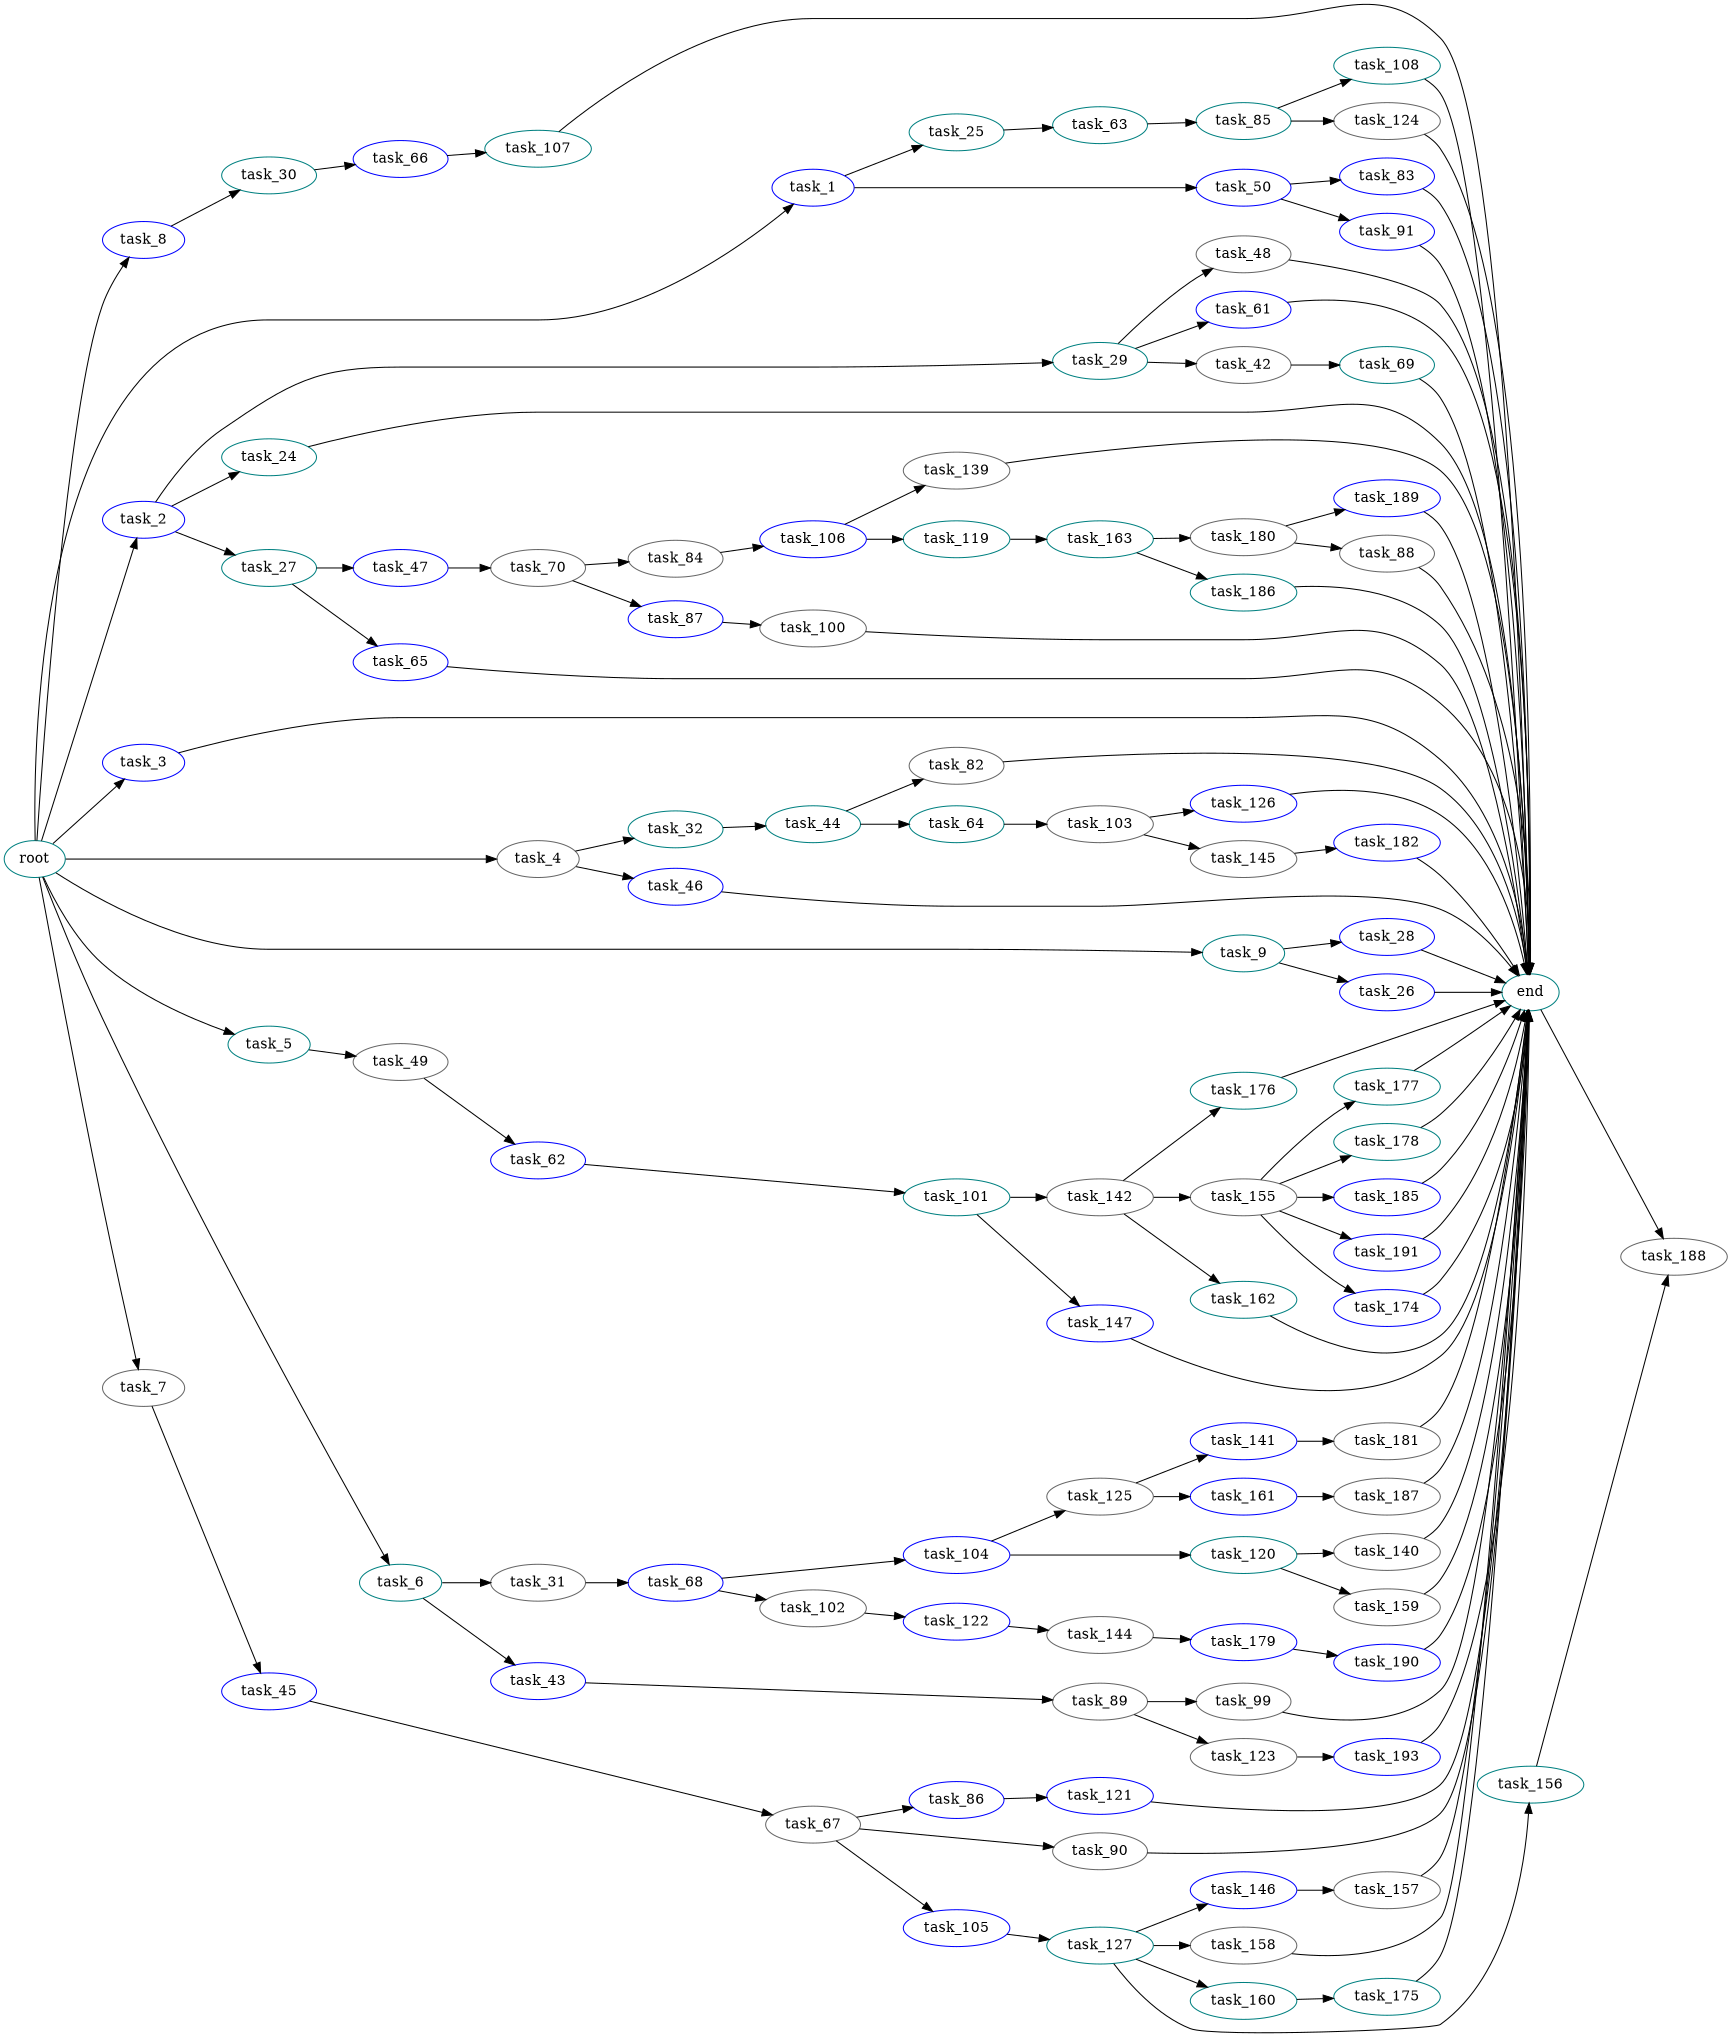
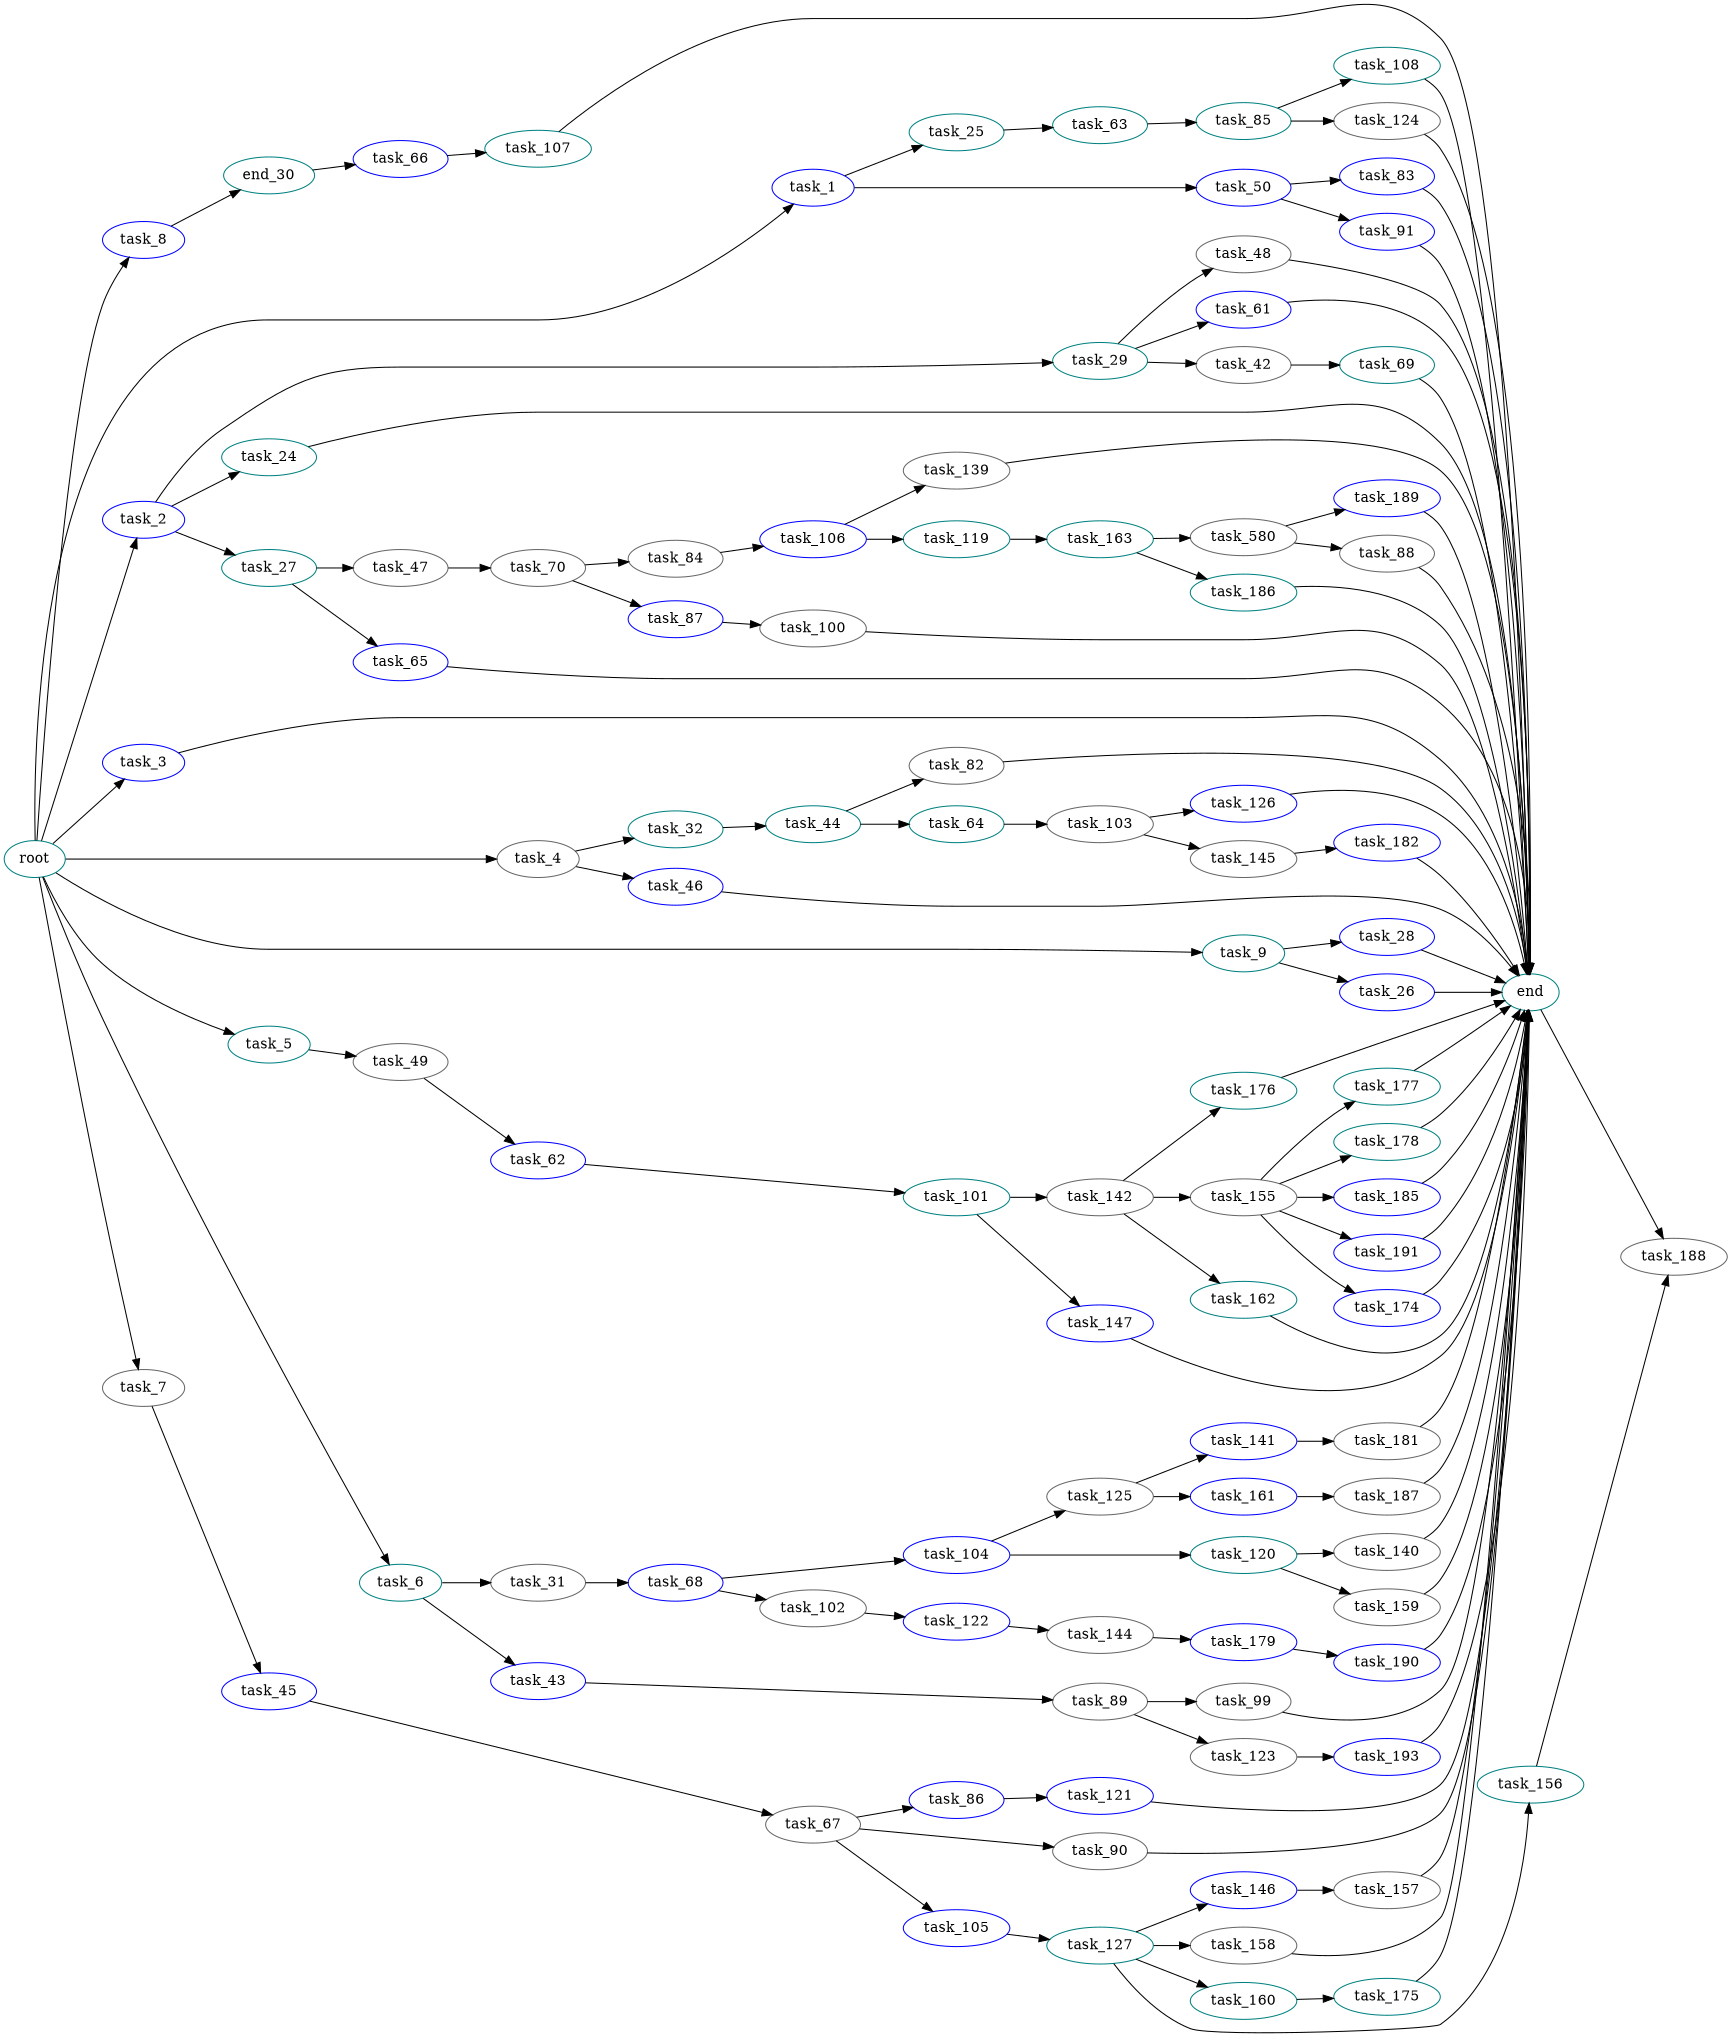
(269, 175) -> (269, 175)
(1244, 537) -> (1244, 537)
(401, 568) -> (401, 568)
